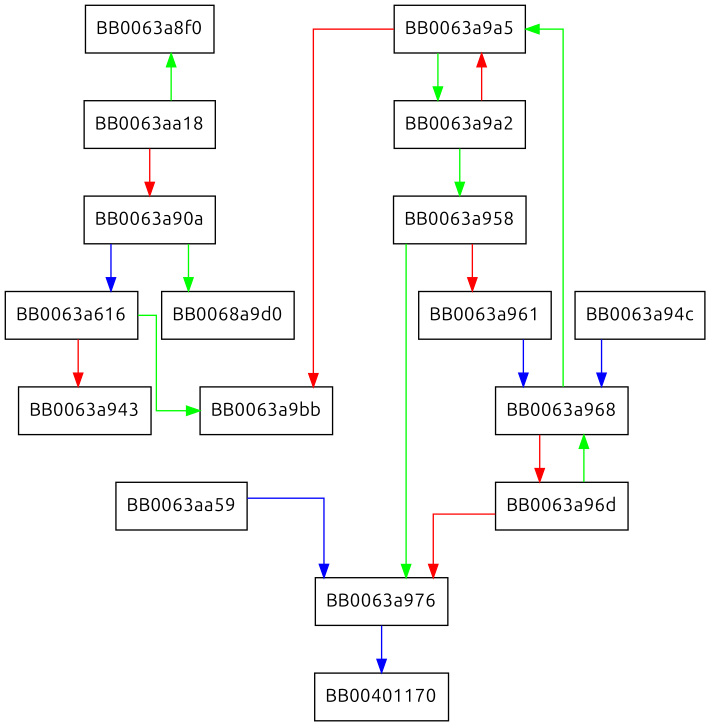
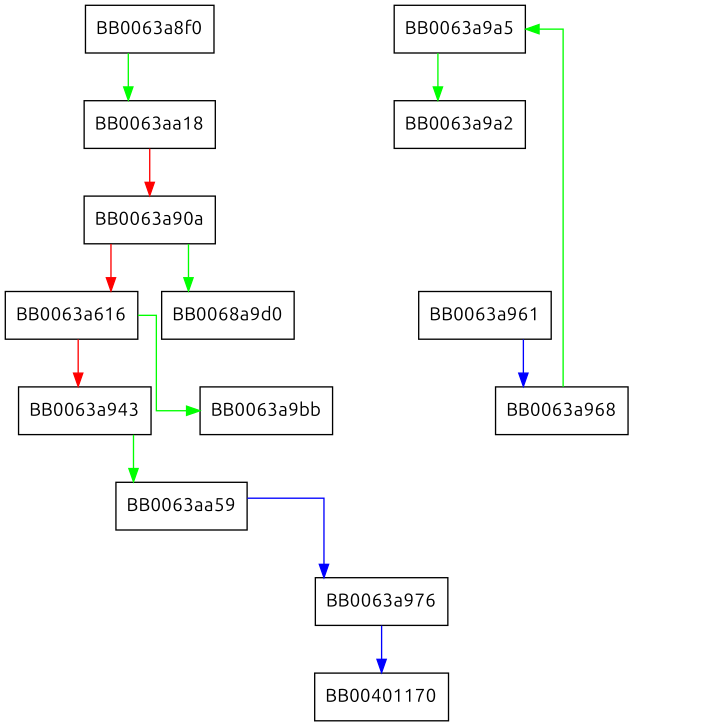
(171, 84) -> (128, 70)
(482, 84) -> none
(313, 161) -> none
(460, 220) -> none
(111, 261) -> (111, 261)
(640, 315) -> none
none -> (133, 452)
(562, 506) -> none
